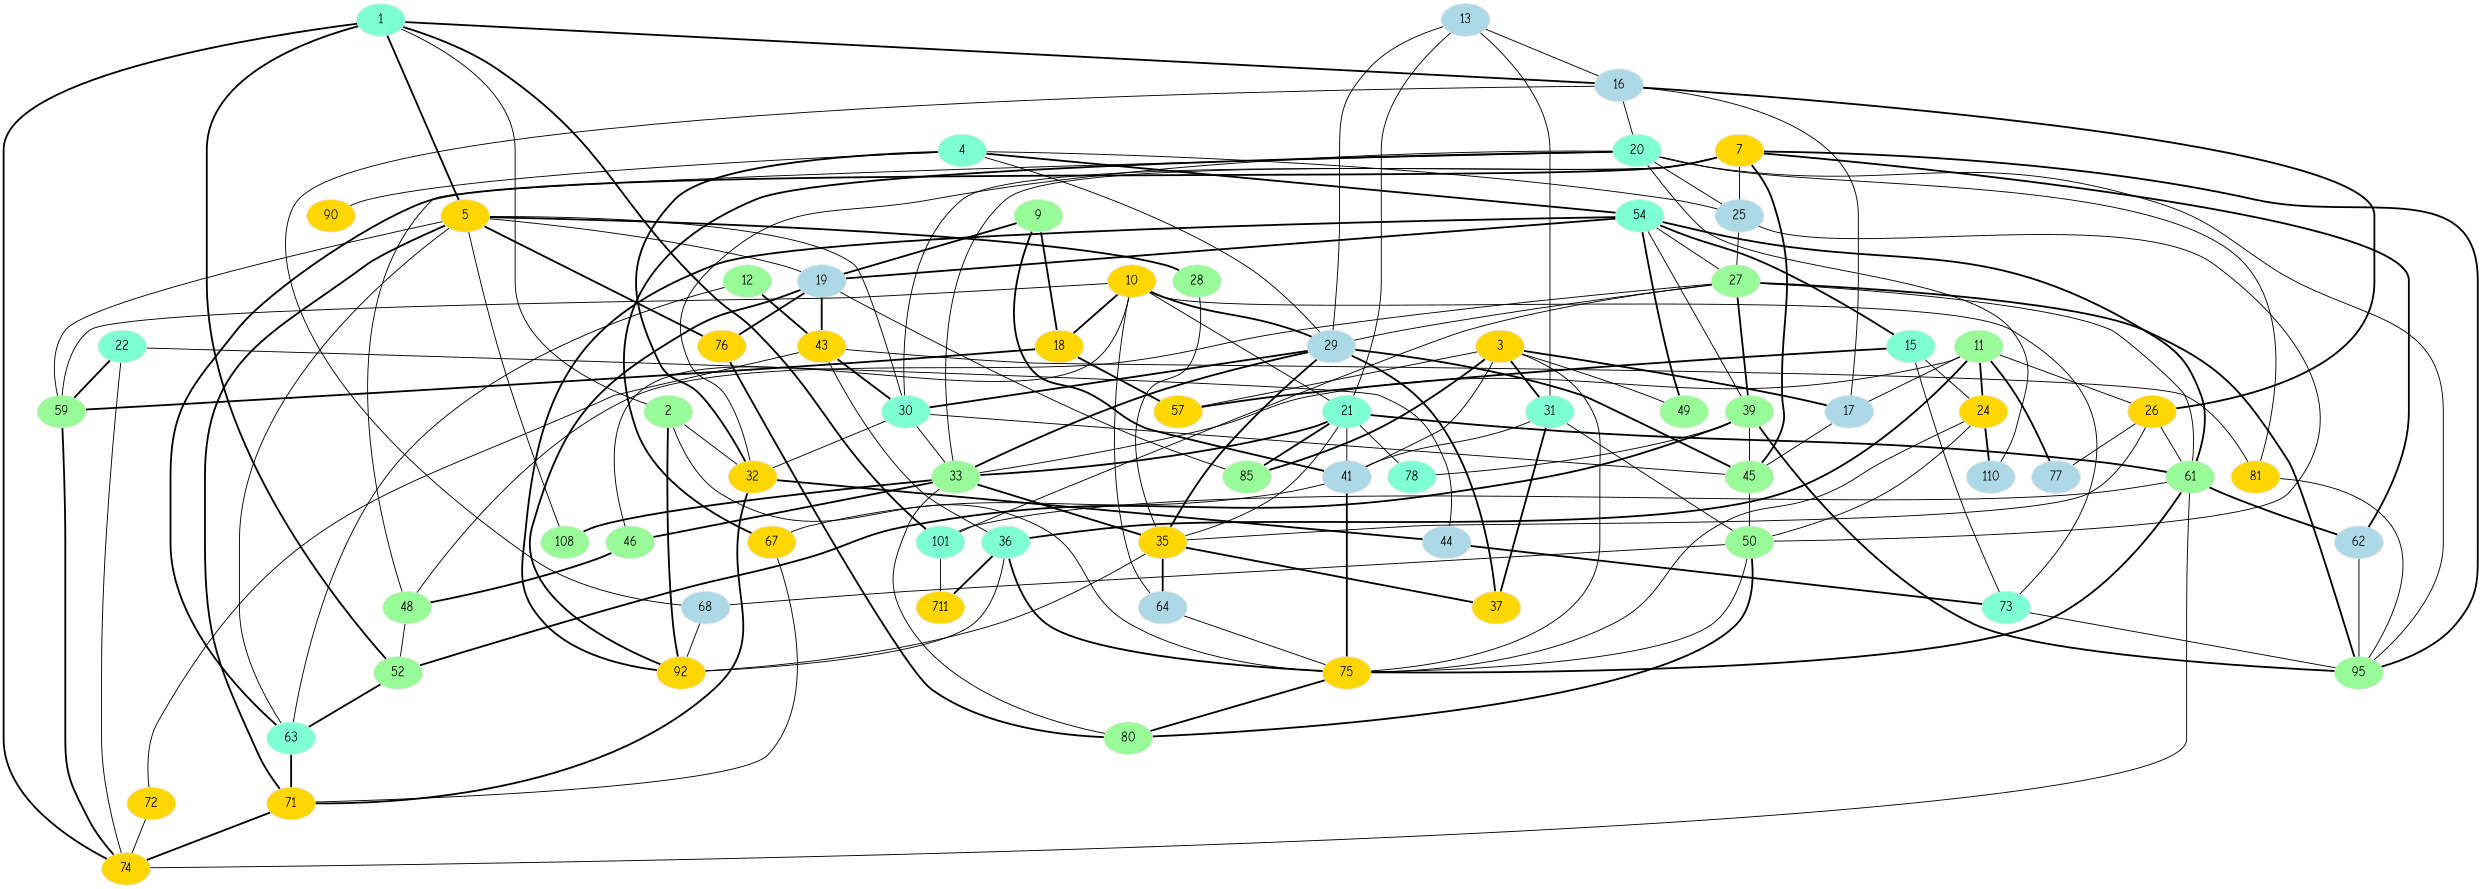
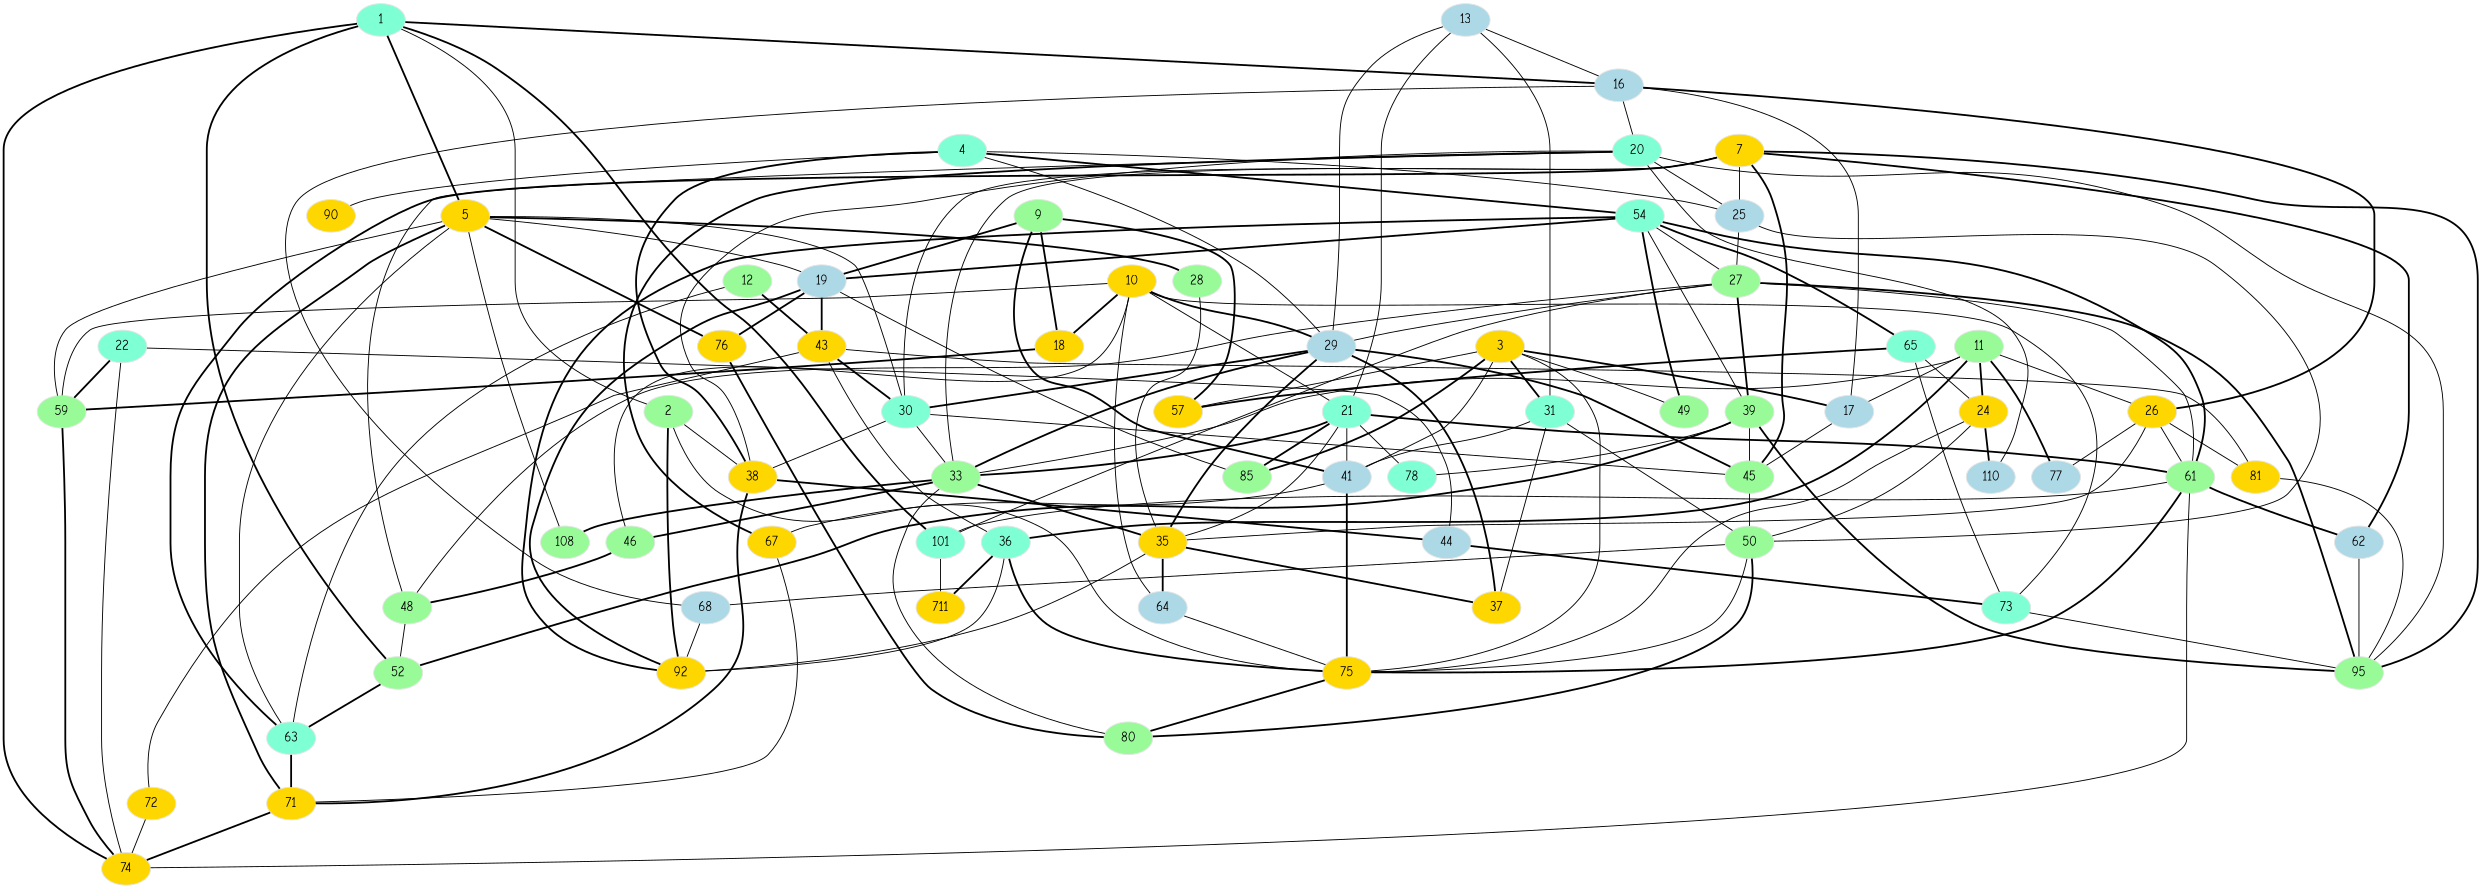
(2061, 199) -> (2207, 446)
(1911, 346) -> (1911, 346)
(1109, 374) -> (1226, 261)
(753, 477) -> (753, 477)
(1523, 510) -> (1523, 510)
